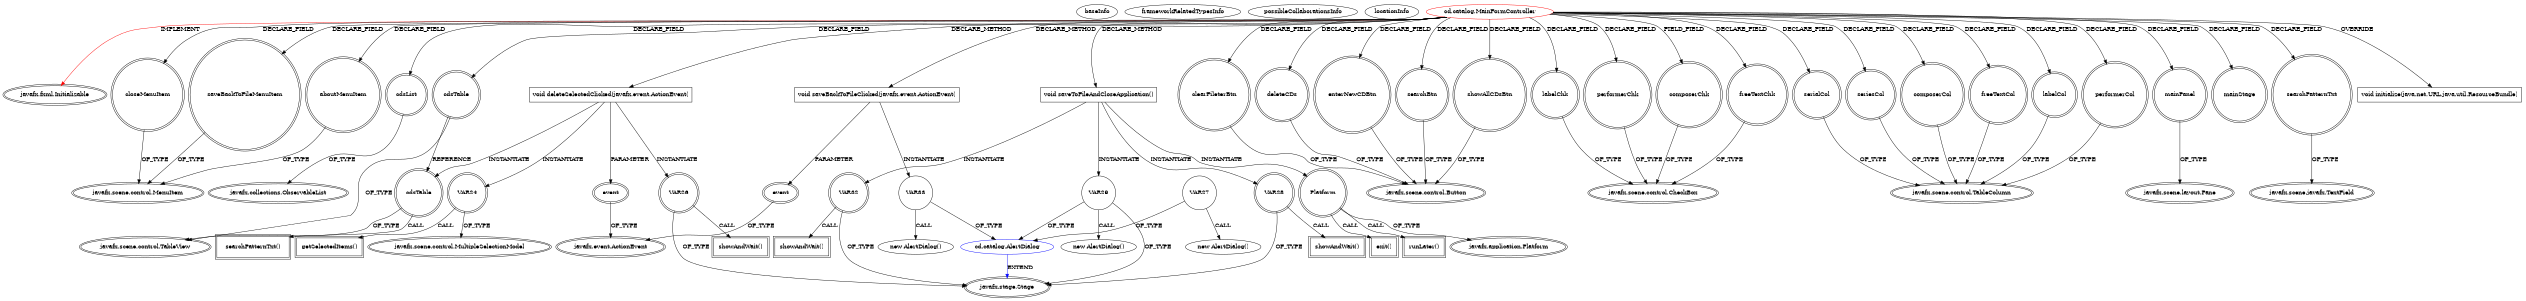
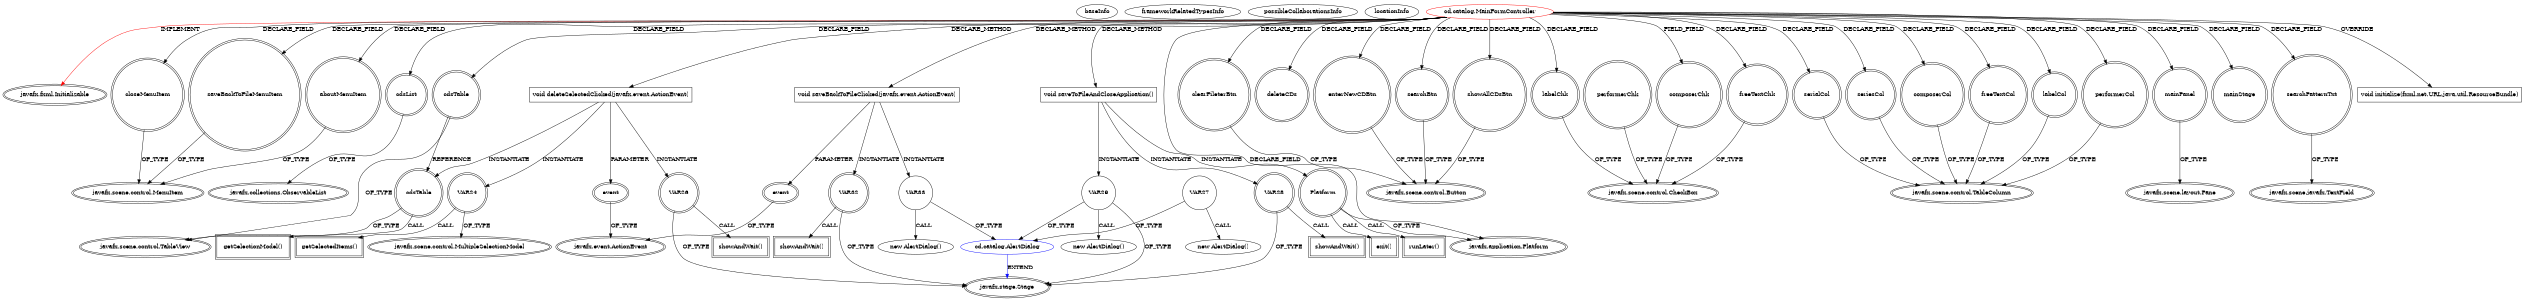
(1593, 23) -> (1168, 131)
(2440, 95) -> (2440, 95)
(980, 151) -> (865, 137)
(1341, 157) -> none
(253, 247) -> (253, 247)
